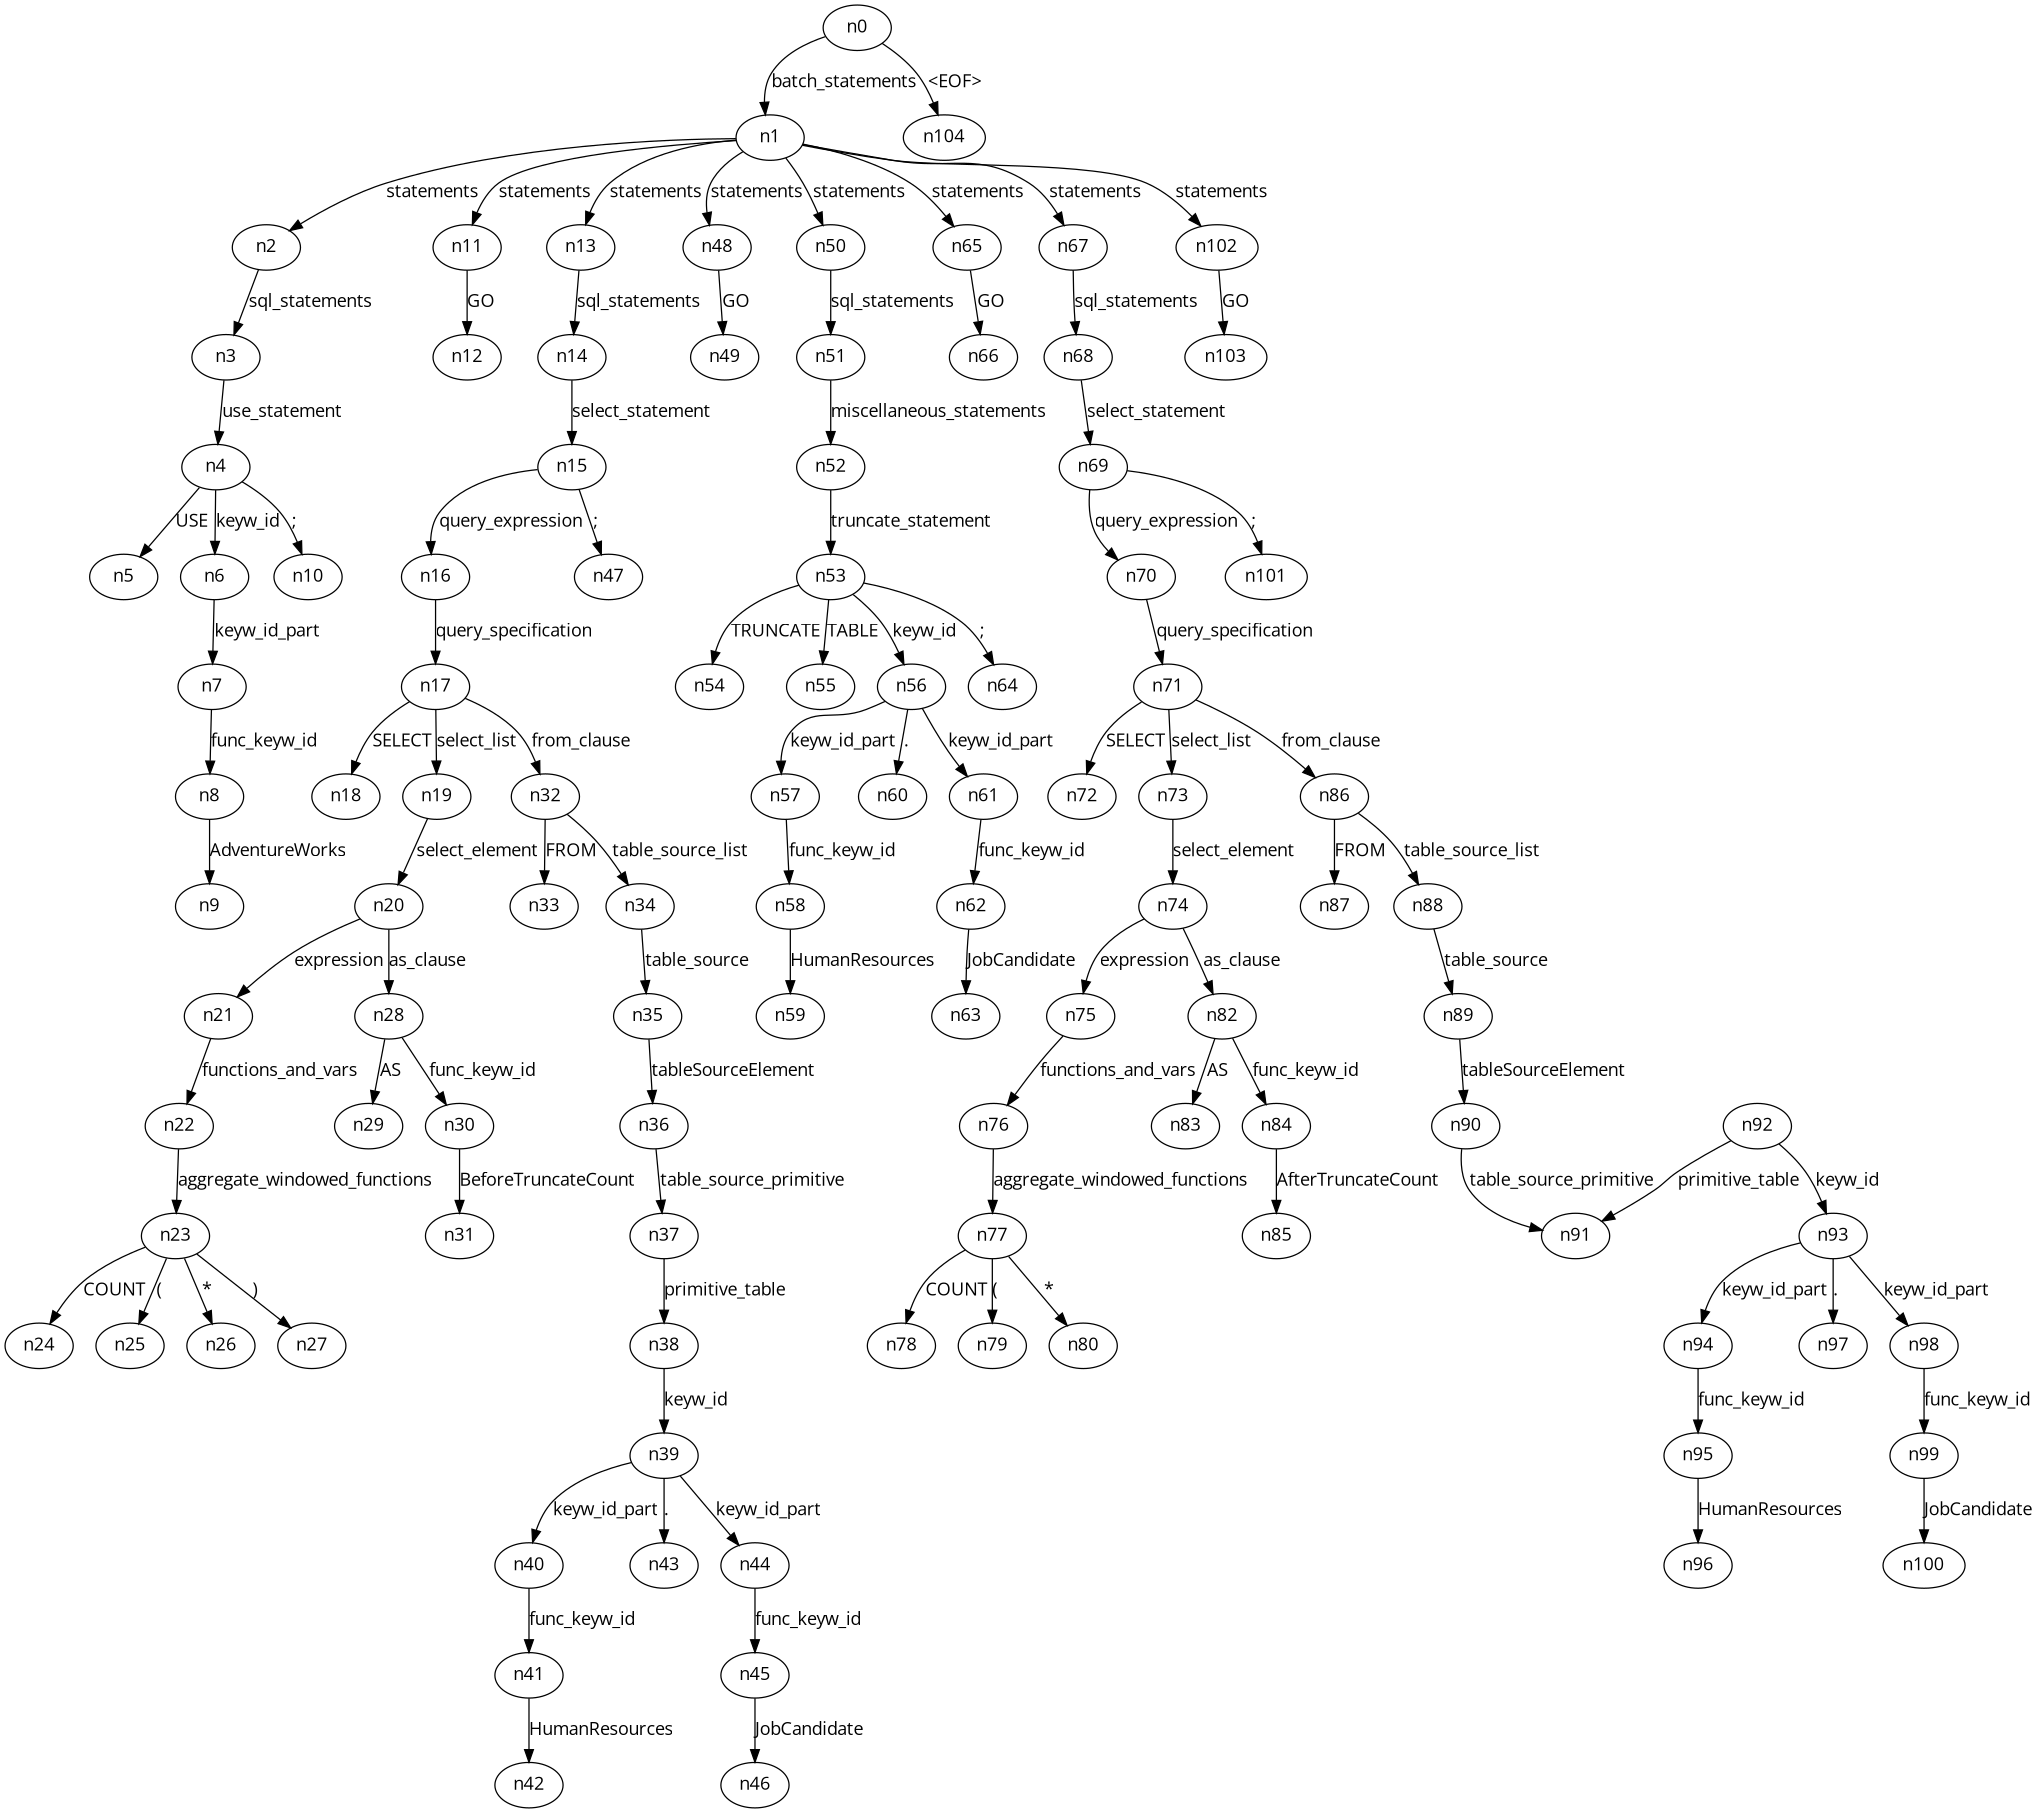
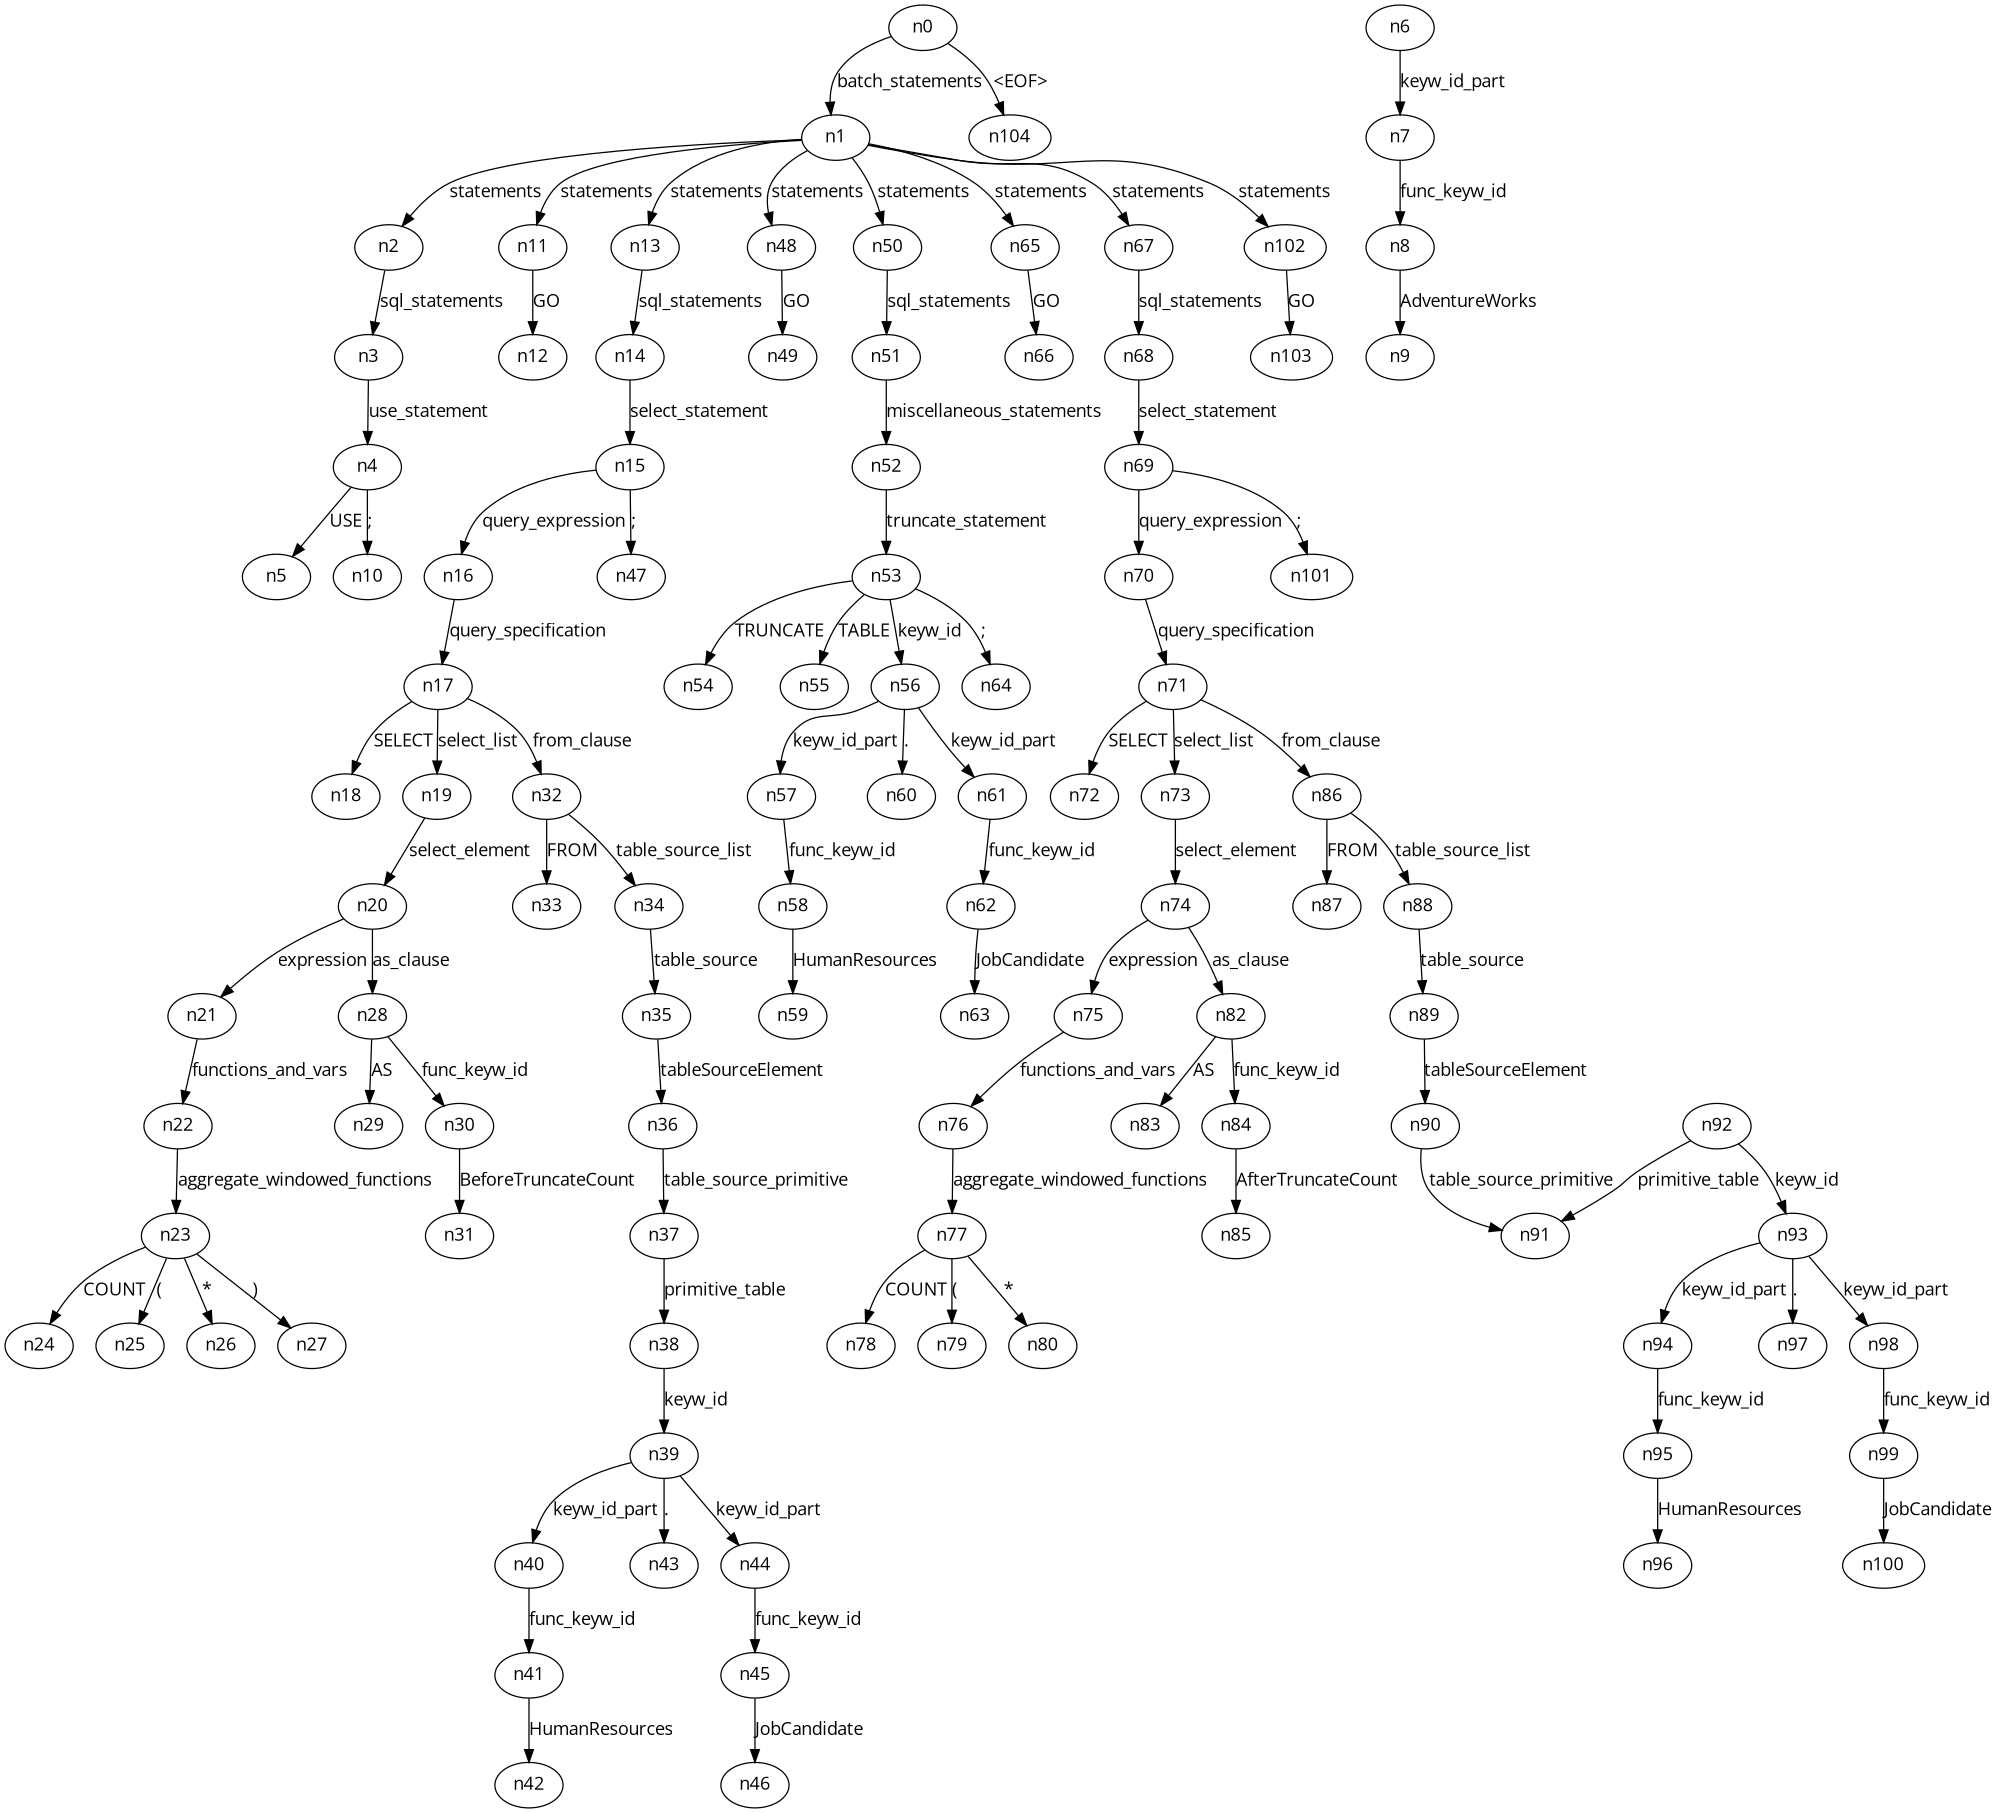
(215, 516) -> none
